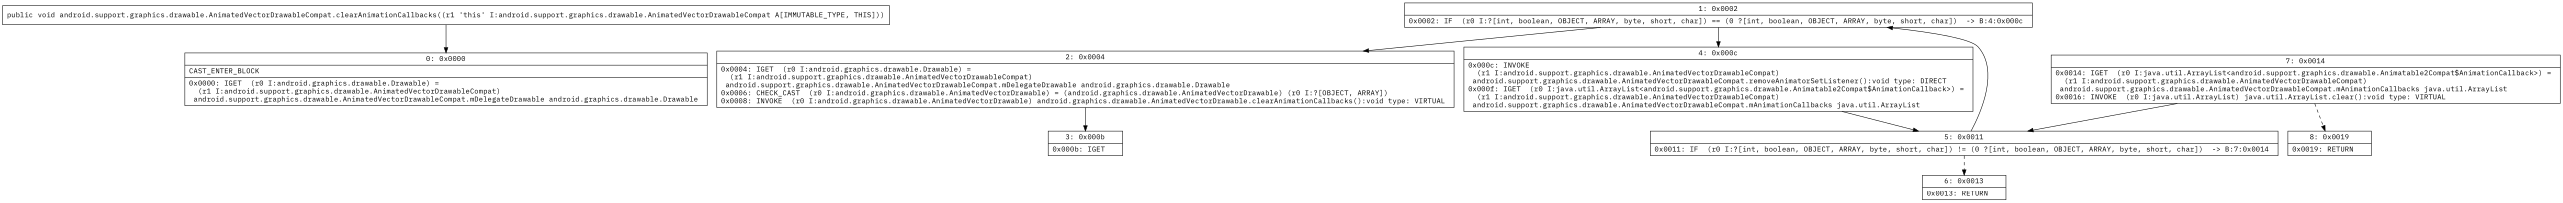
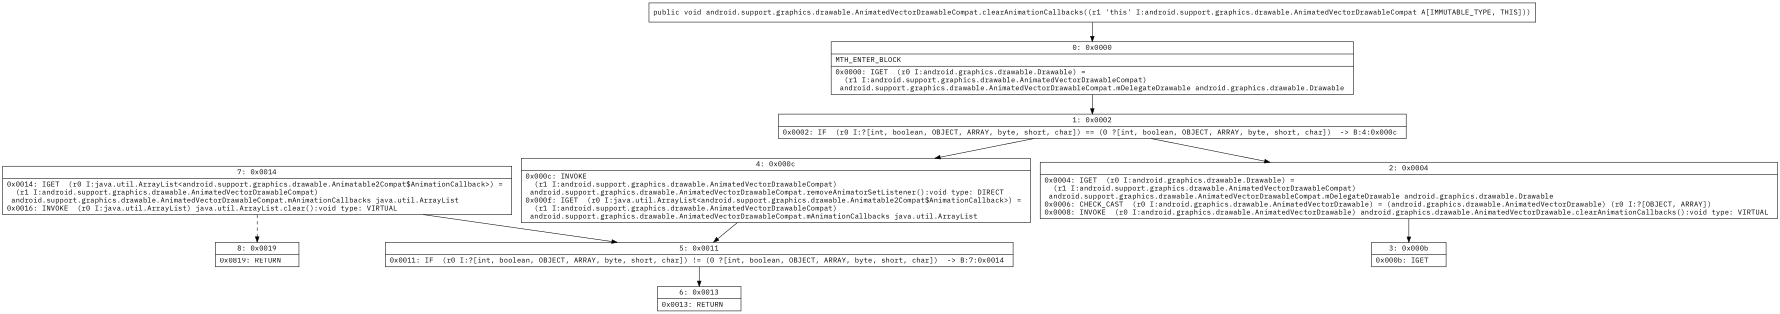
(1978, 47) -> (1092, 102)
(224, 71) -> (868, 60)
(2330, 149) -> (257, 260)
(1964, 163) -> (699, 274)
